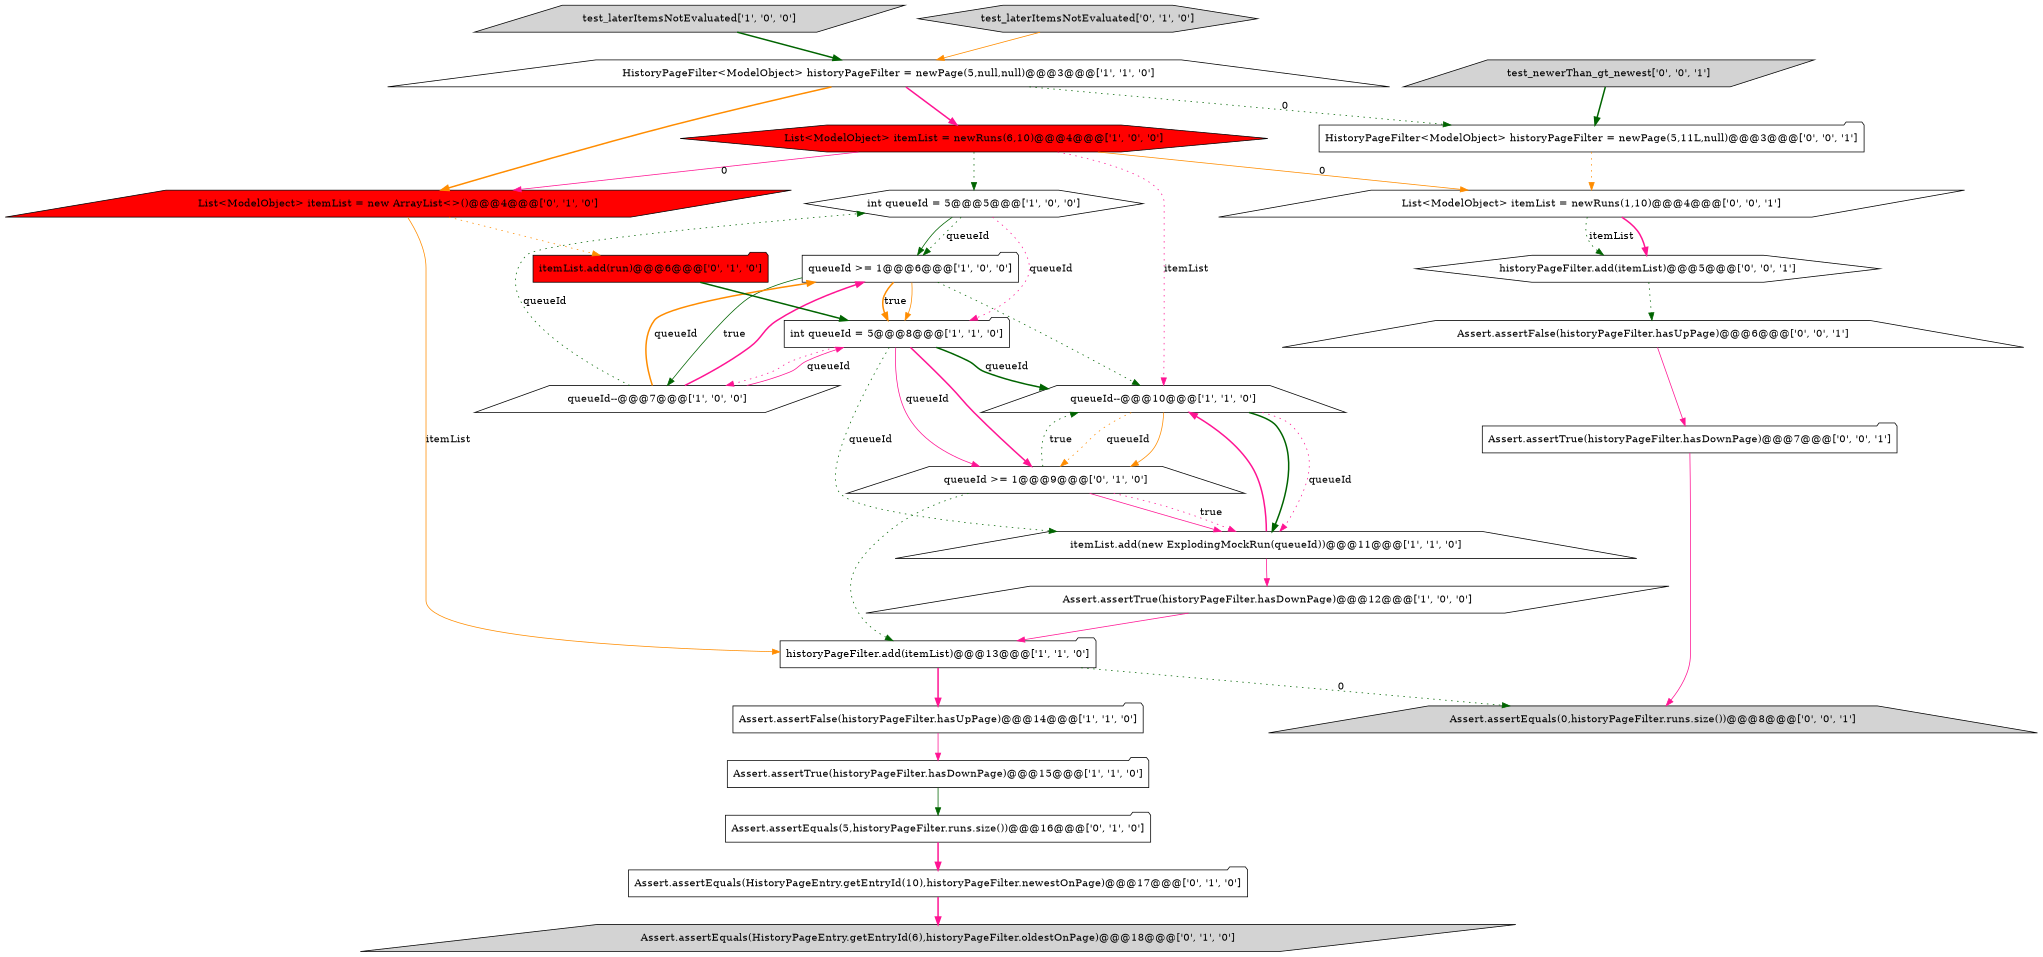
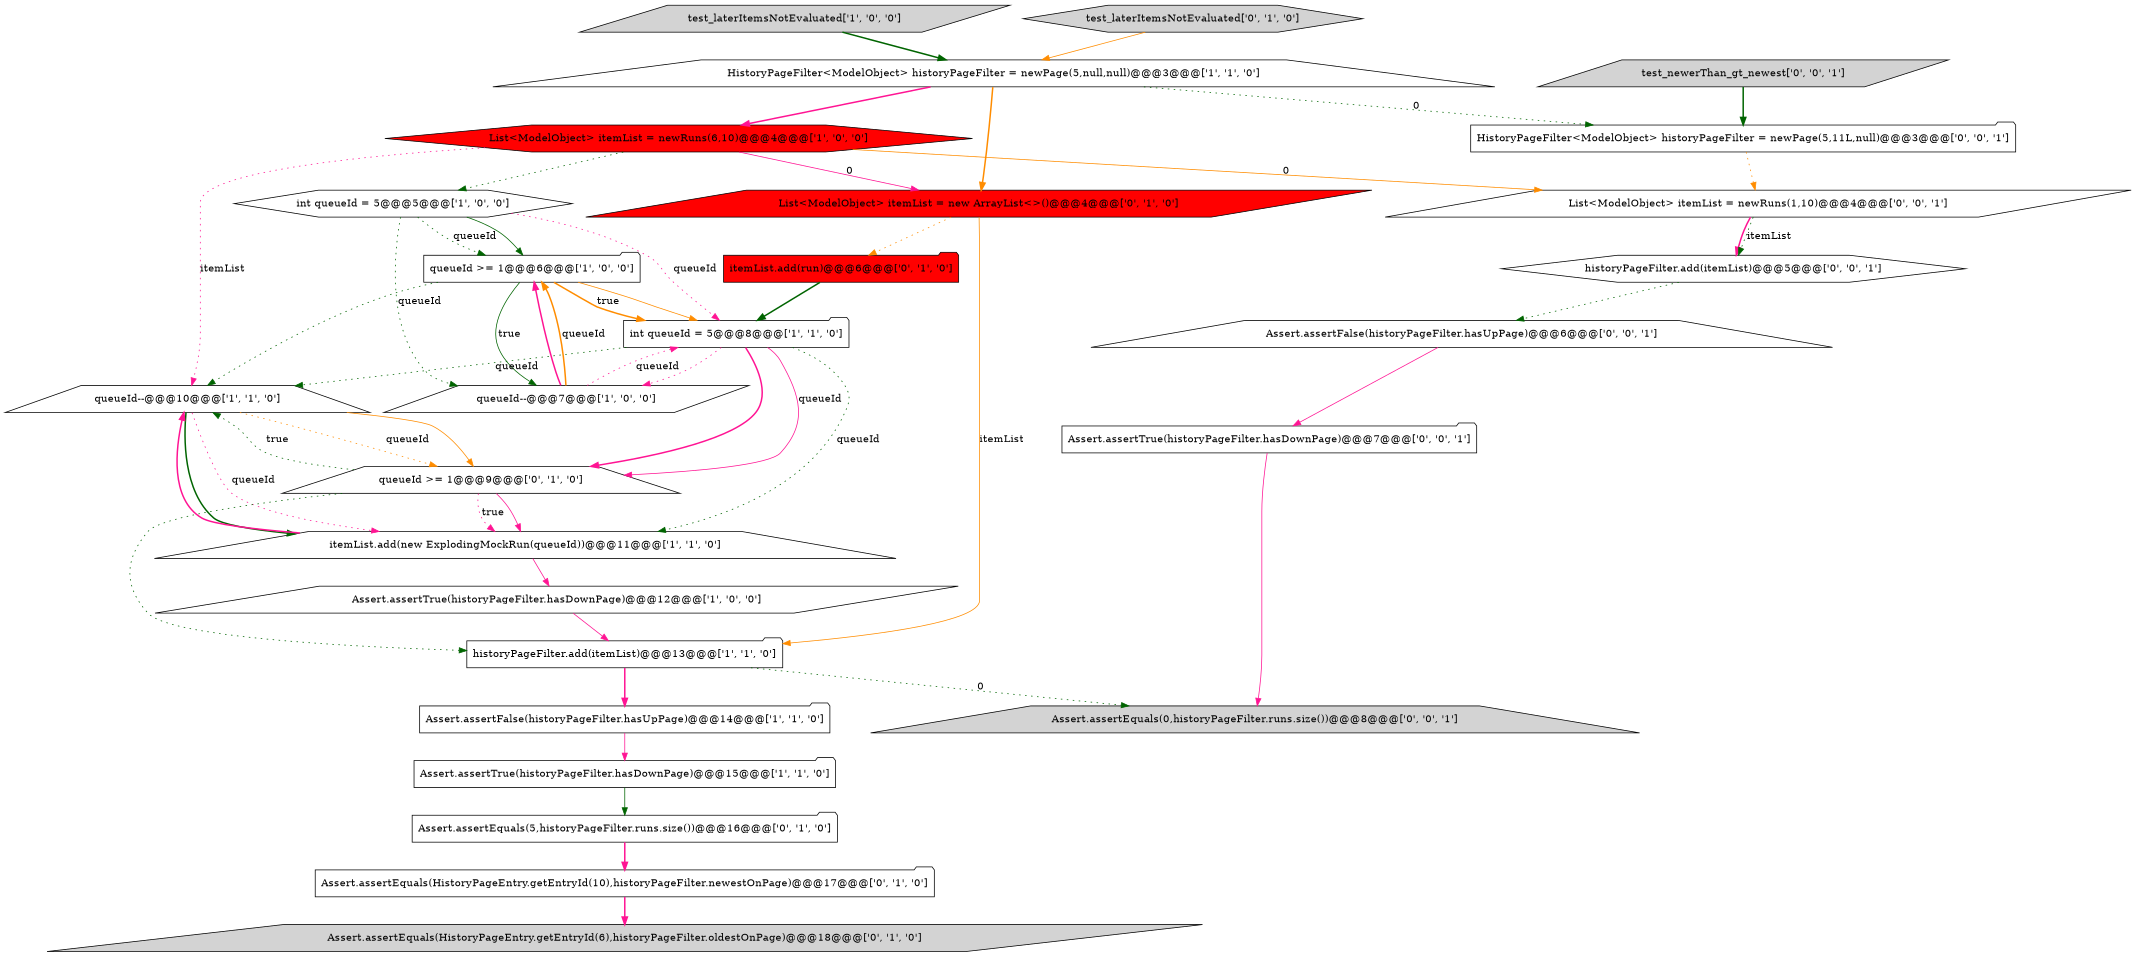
(597, 240) -> (398, 311)
(793, 371) -> (628, 364)
(986, 372) -> (465, 366)
